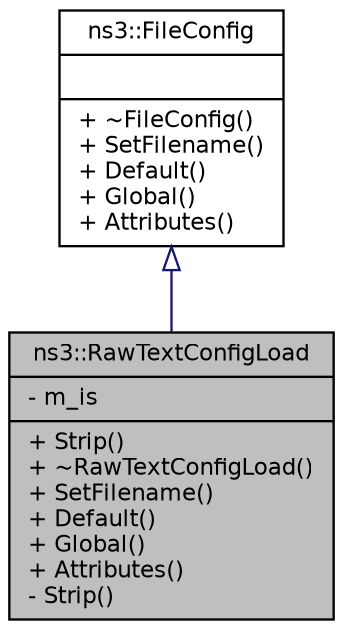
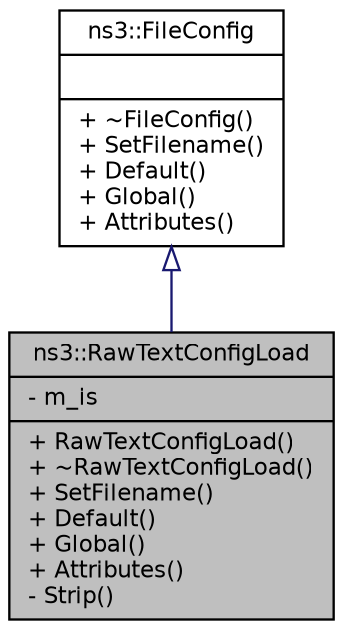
(77, 442) -> (162, 442)
